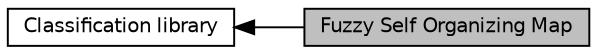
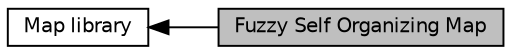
(121, 27) -> (78, 27)
